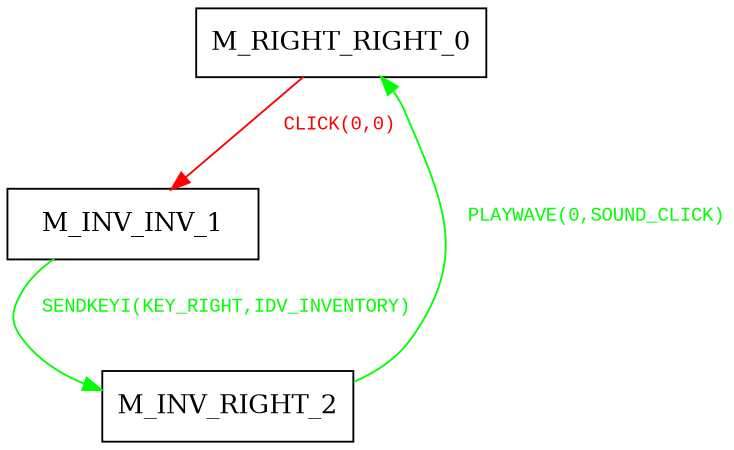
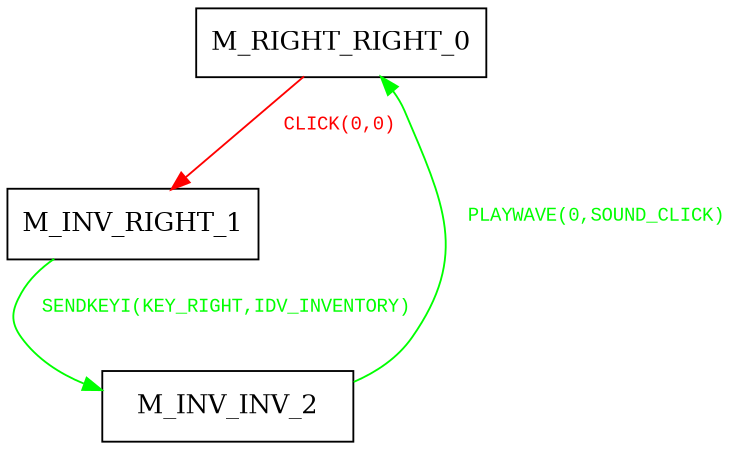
(133, 224) -> (133, 224)
(228, 406) -> (228, 406)
